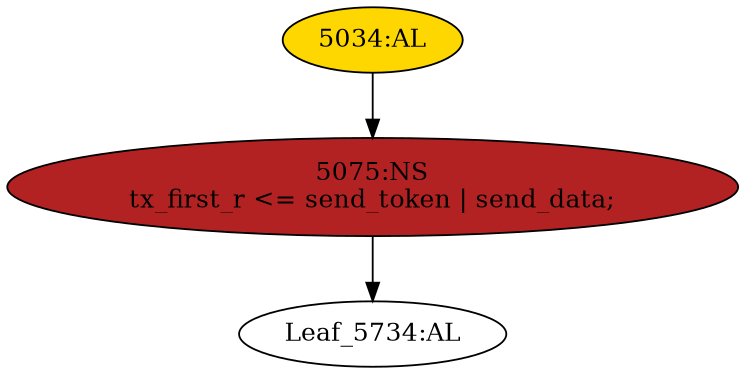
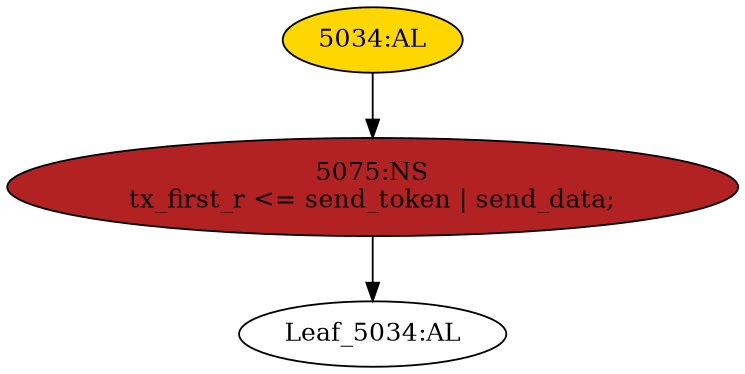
(373, 334) -> (373, 334)
